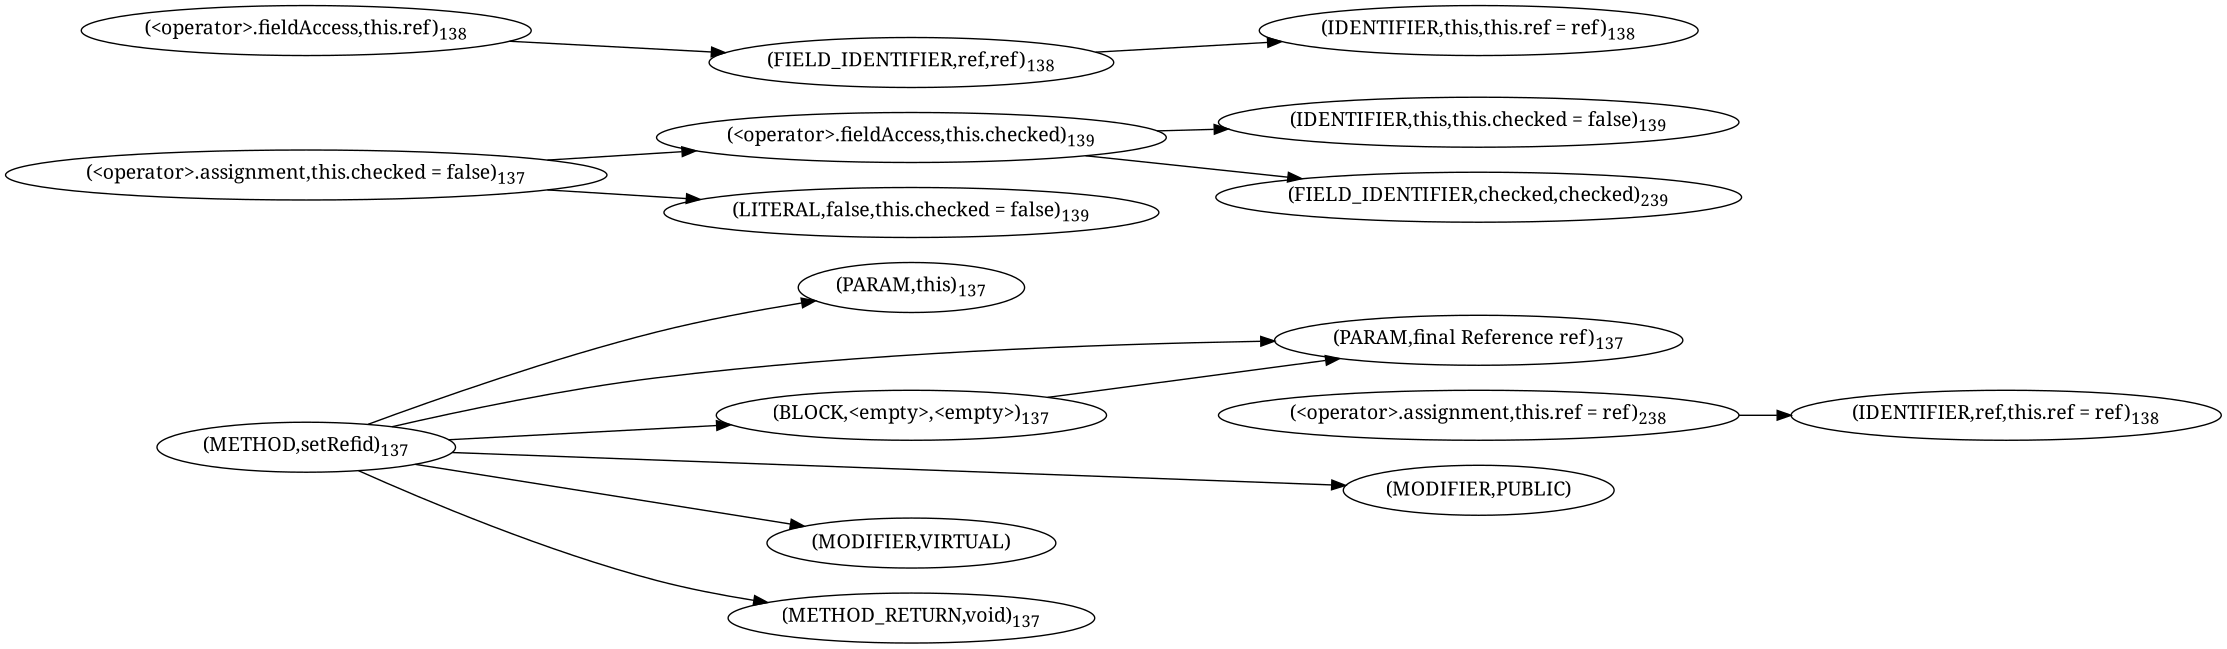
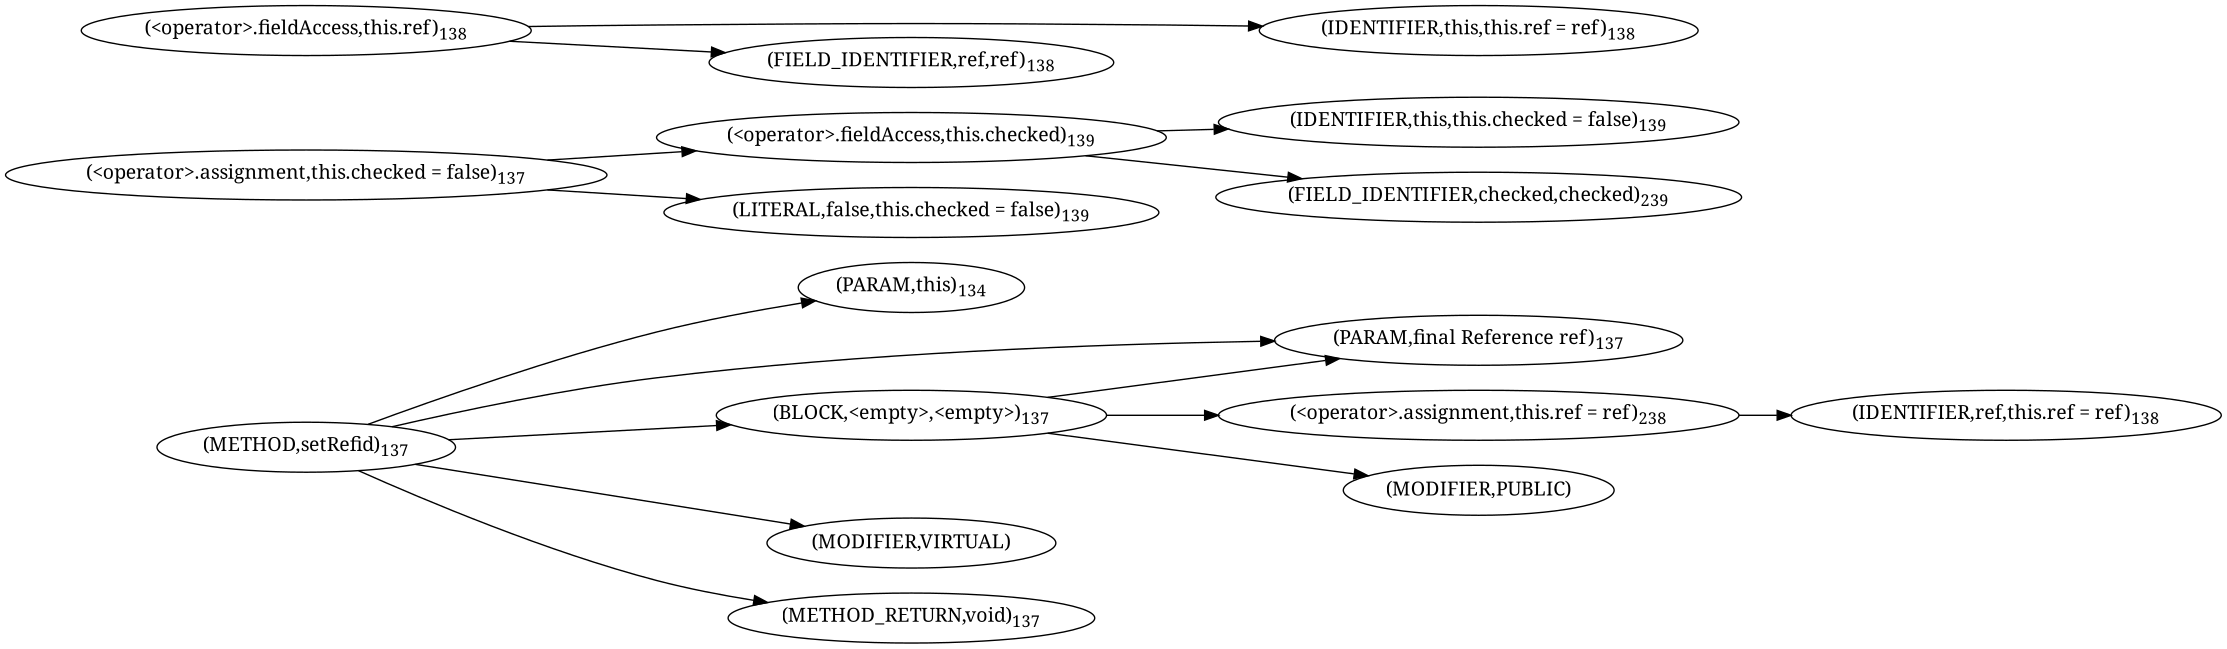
(1182, 47) -> (888, 24)
(973, 285) -> (973, 285)
none -> (1156, 415)
(892, 469) -> (1201, 454)
